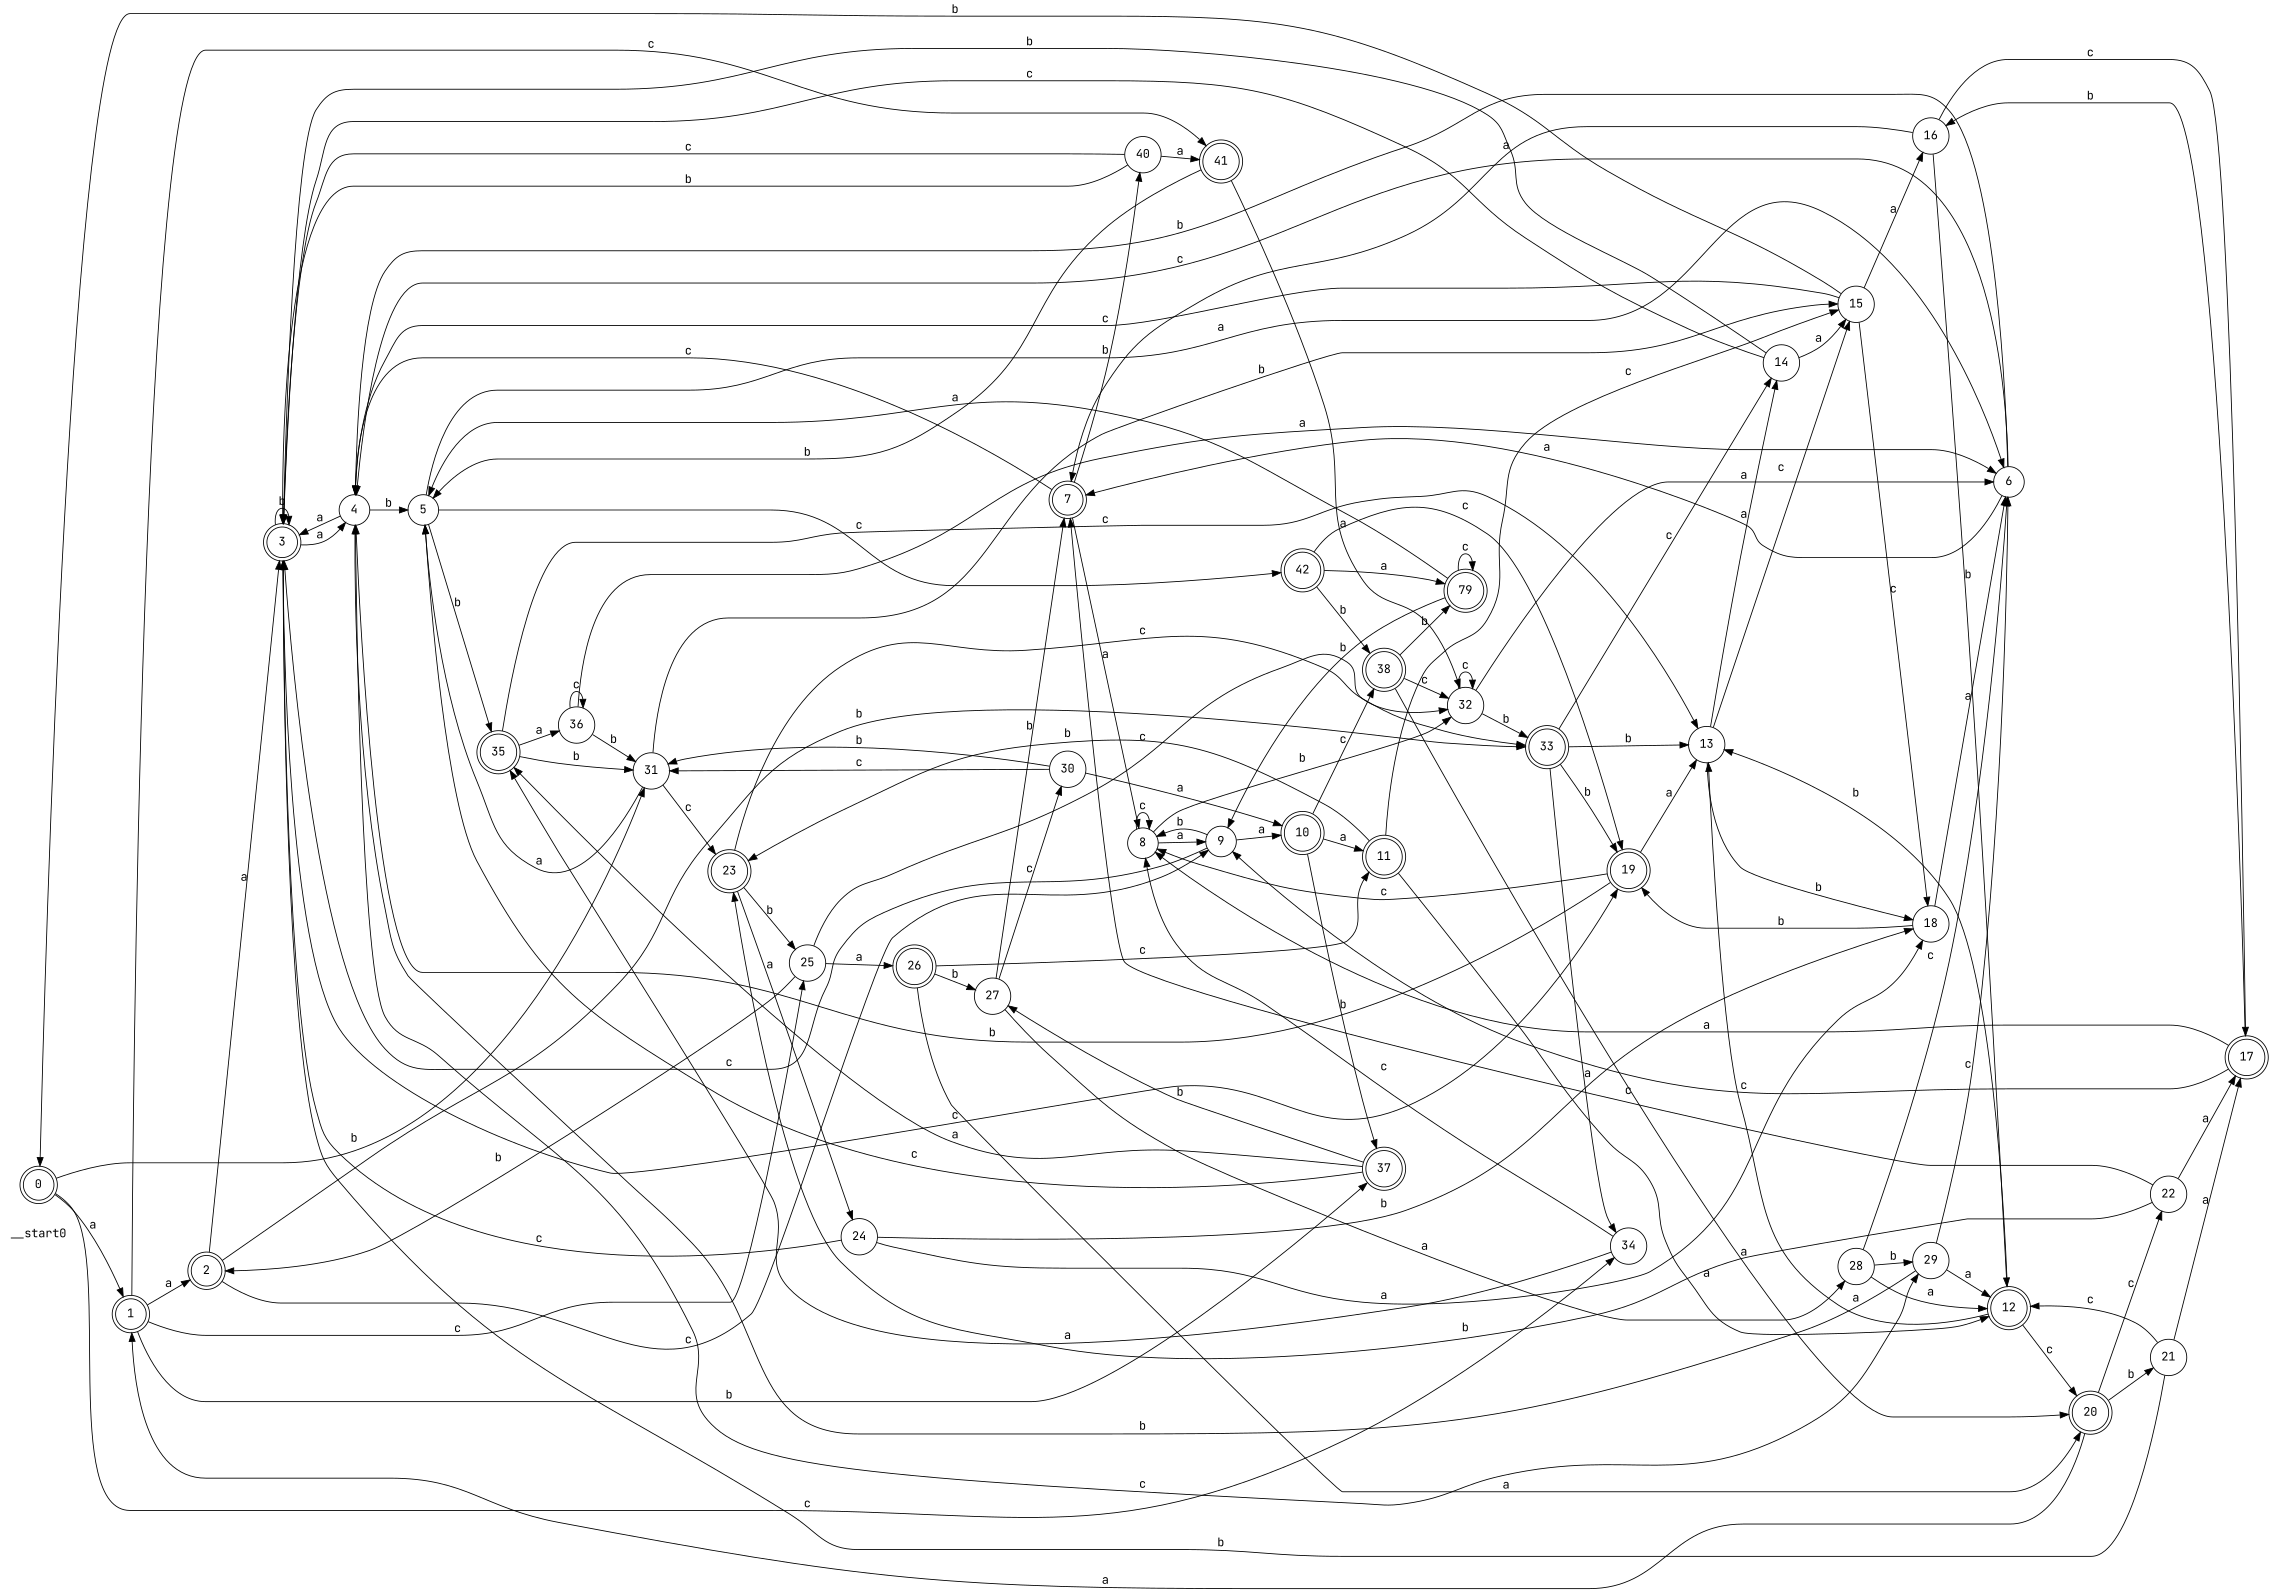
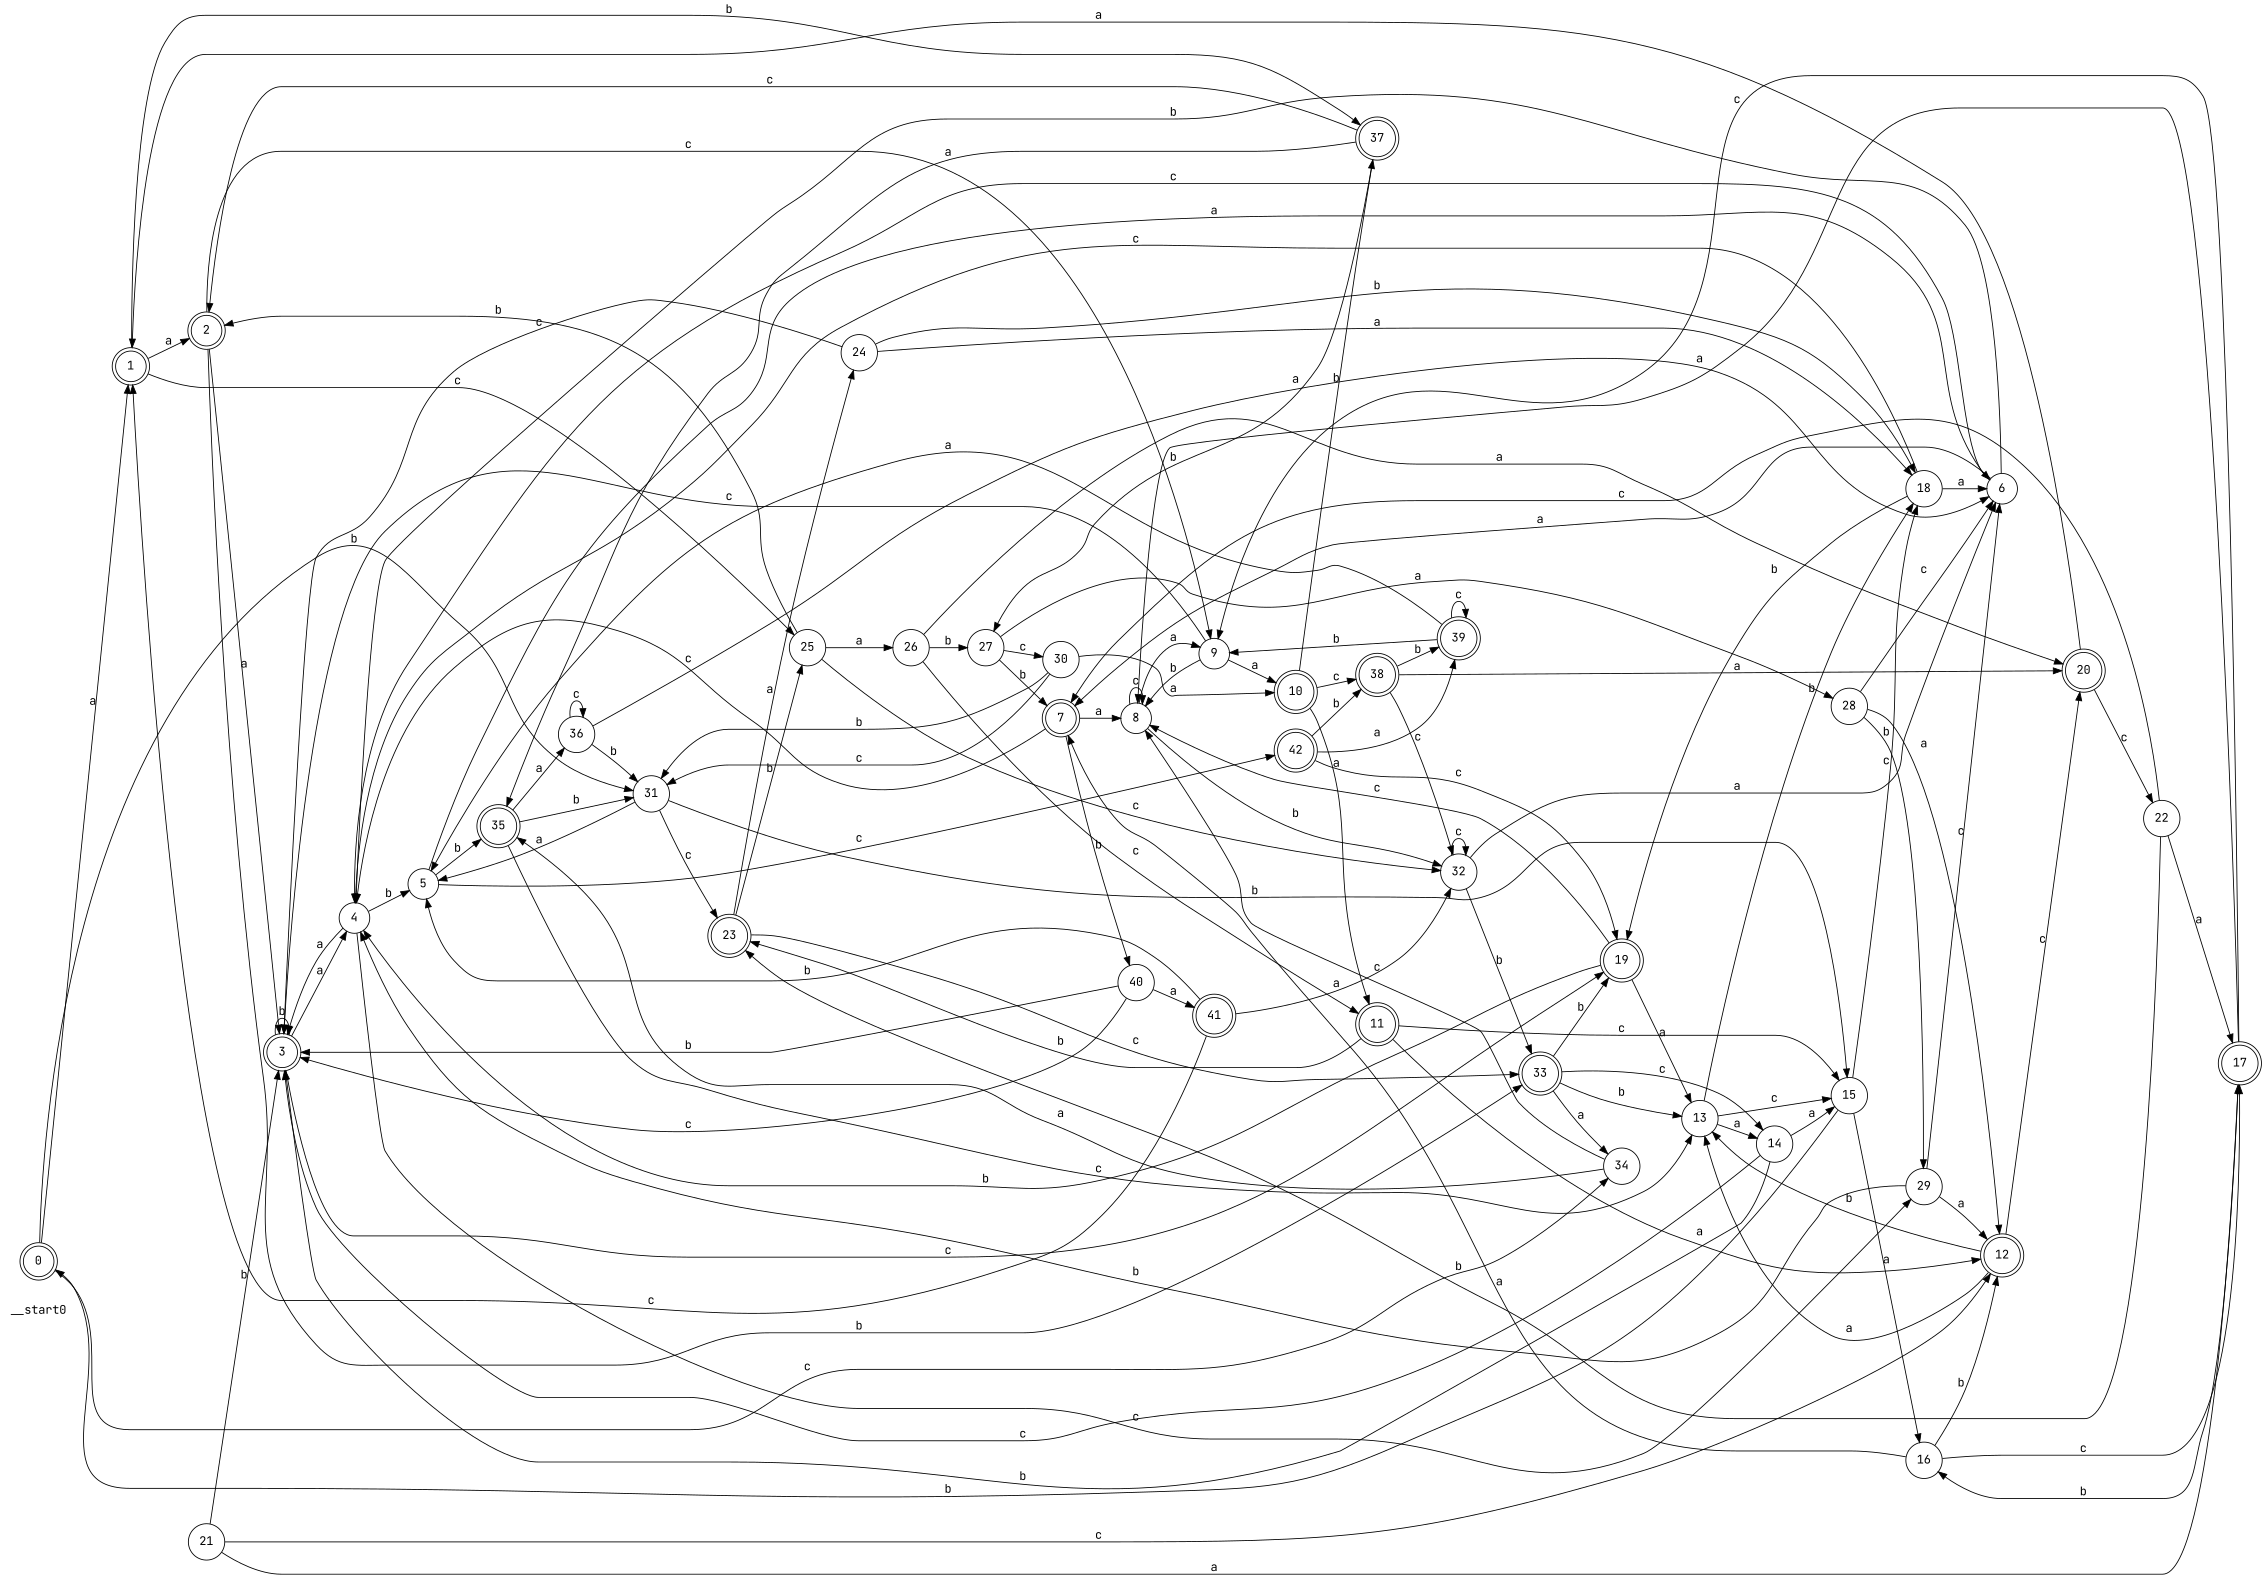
(174, 166) -> (341, 1301)
(1041, 326) -> (1037, 254)
(1466, 591) -> (1459, 638)
(914, 966) -> (911, 648)
(742, 1105) -> (704, 87)
(2127, 1387) -> none
